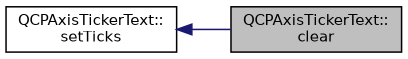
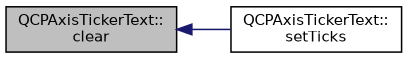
(211, 29) -> (211, 29)
